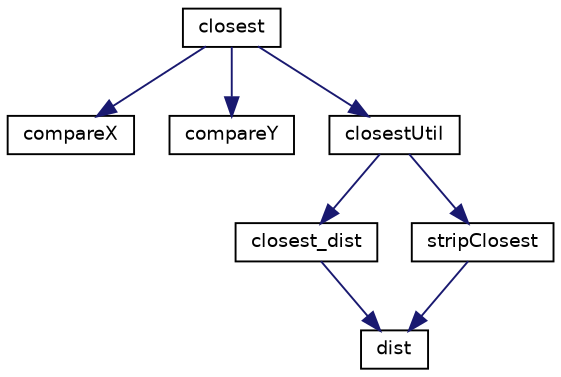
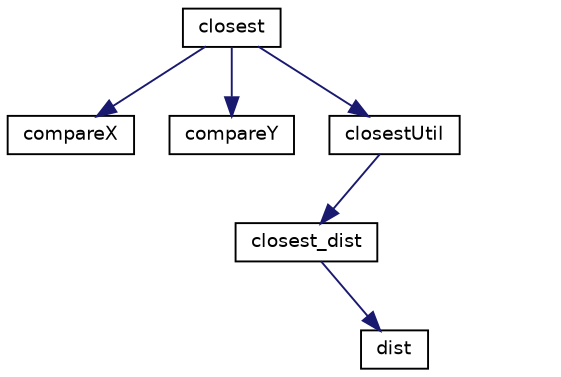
(483, 242) -> none
